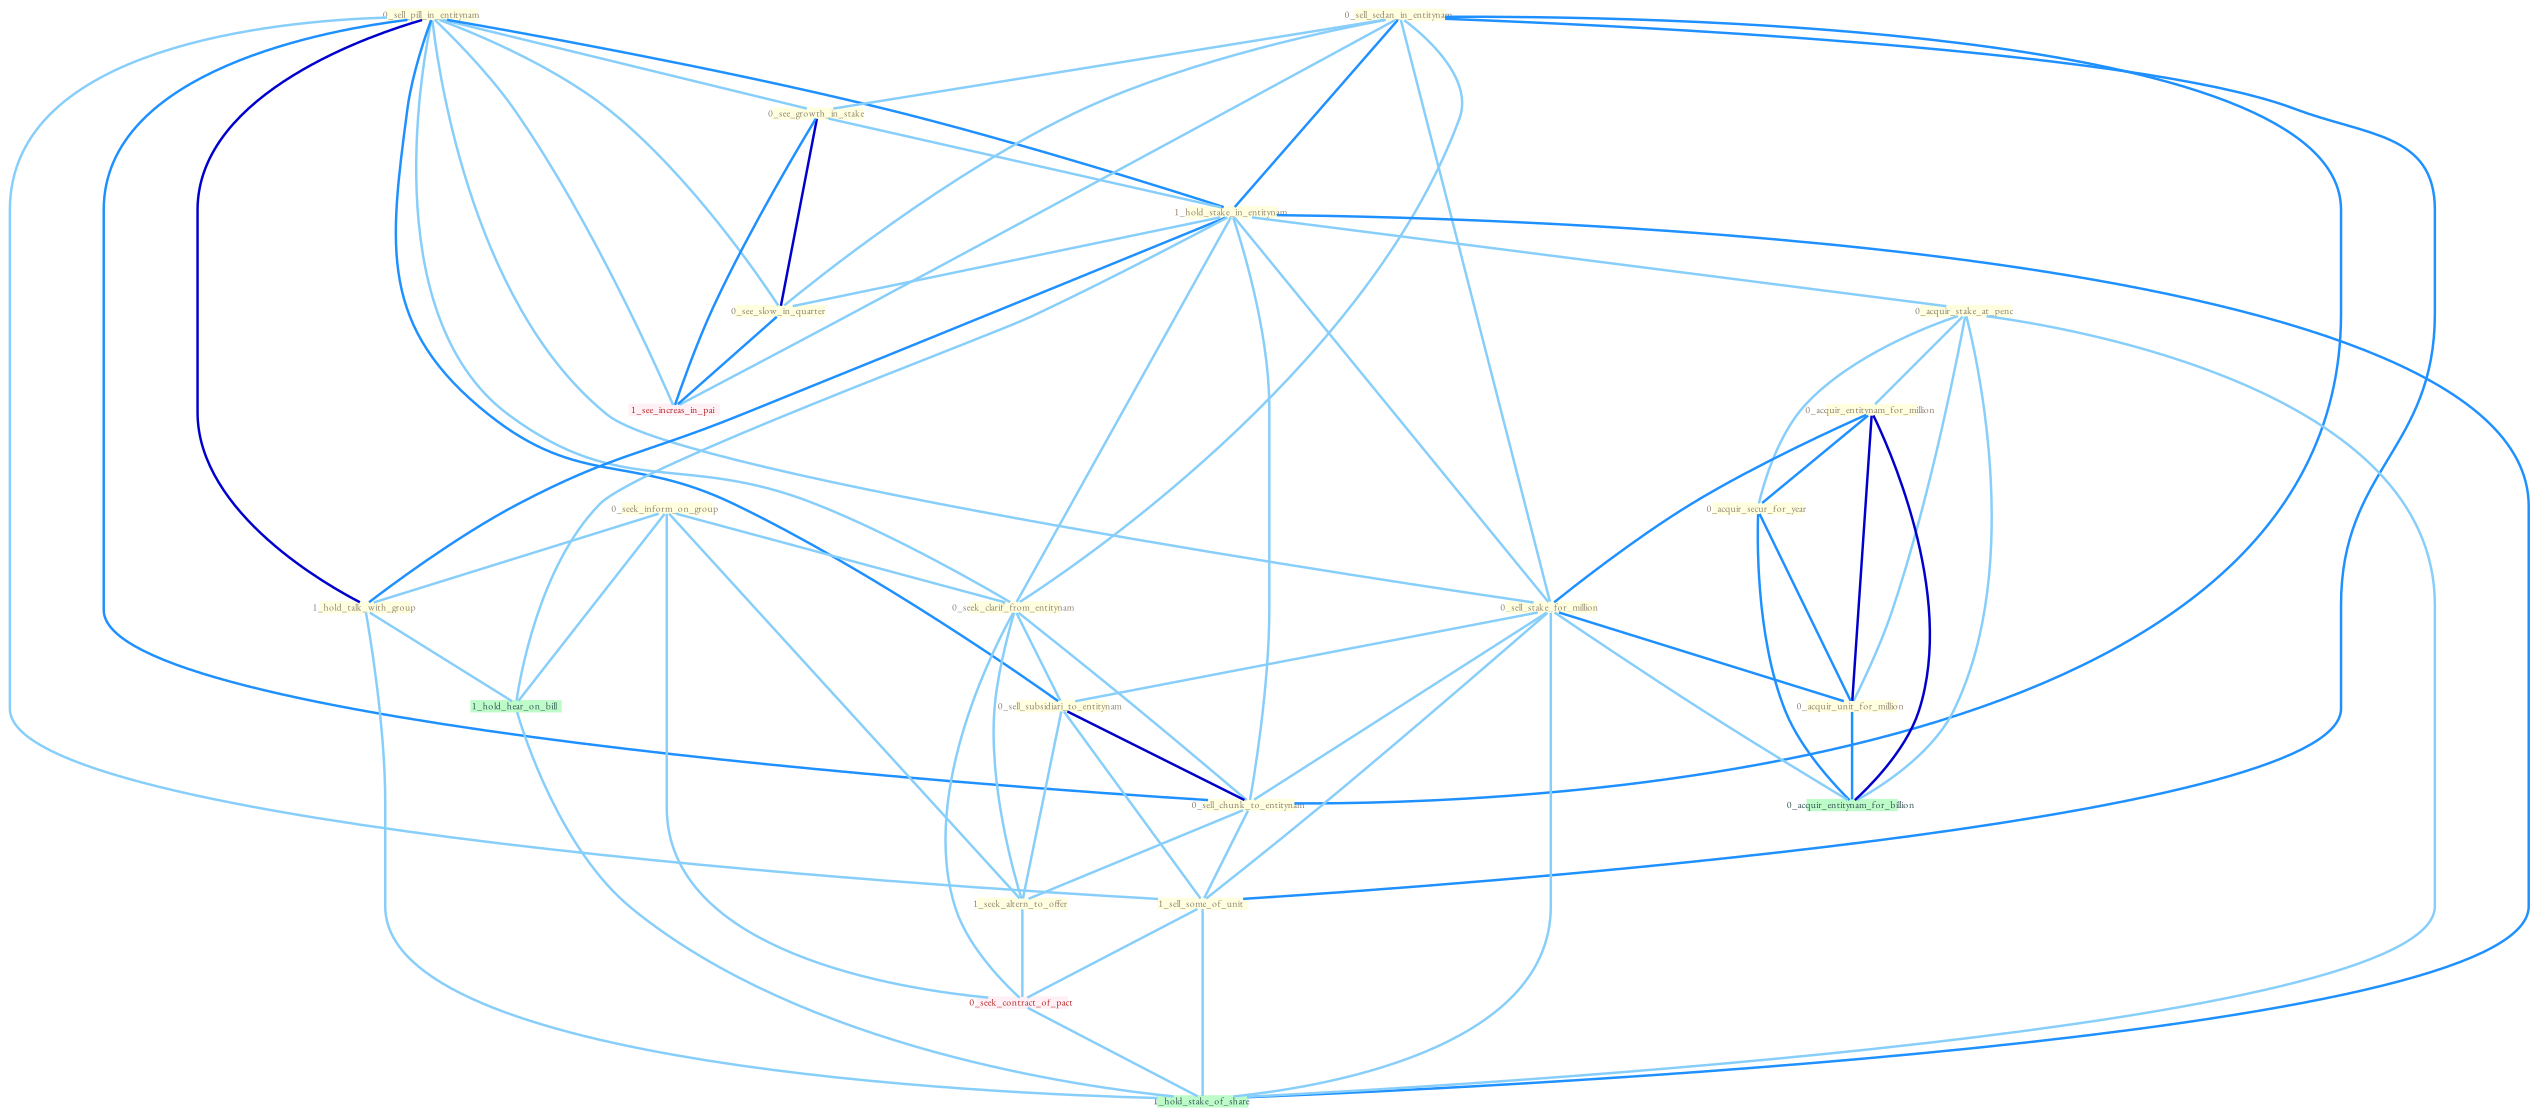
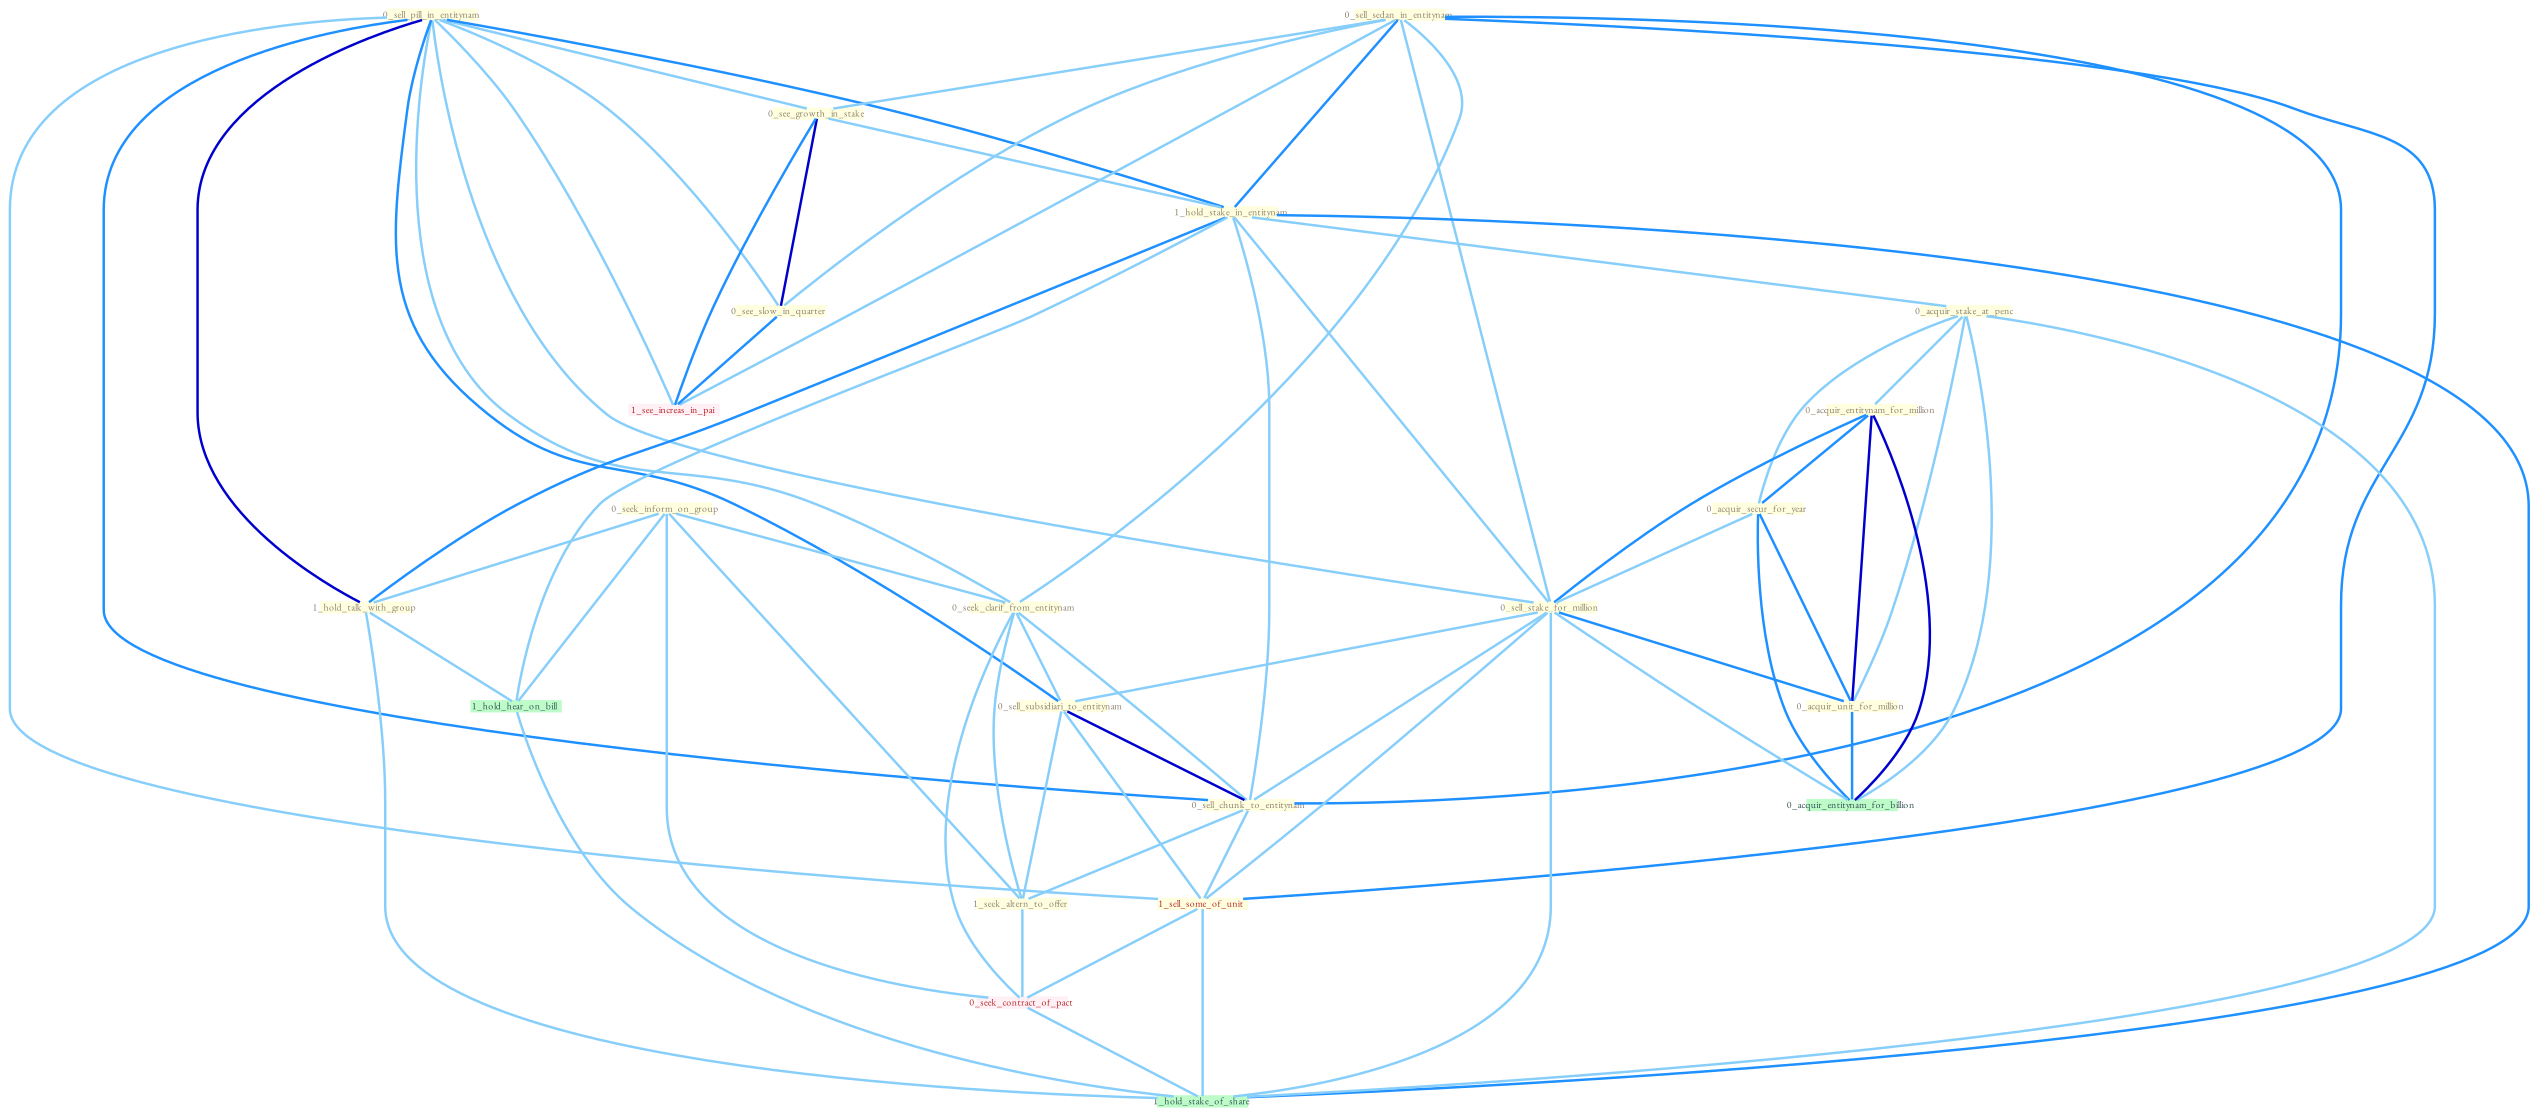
(1006, 262) -> none
(1124, 410) -> none
none -> (1654, 558)
(1203, 904) -> (1203, 904)
